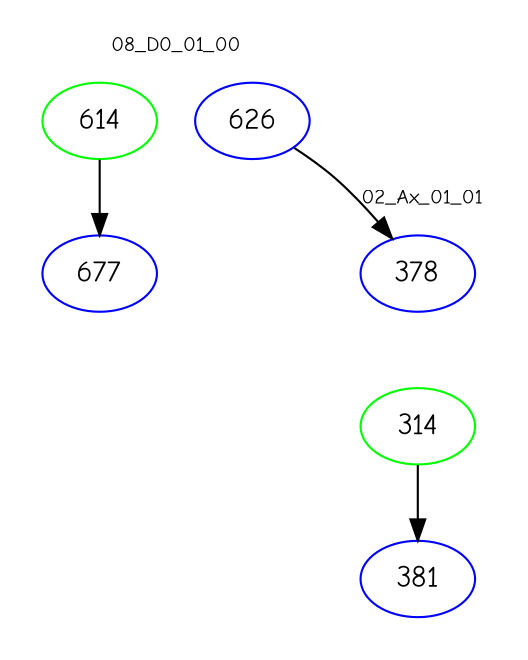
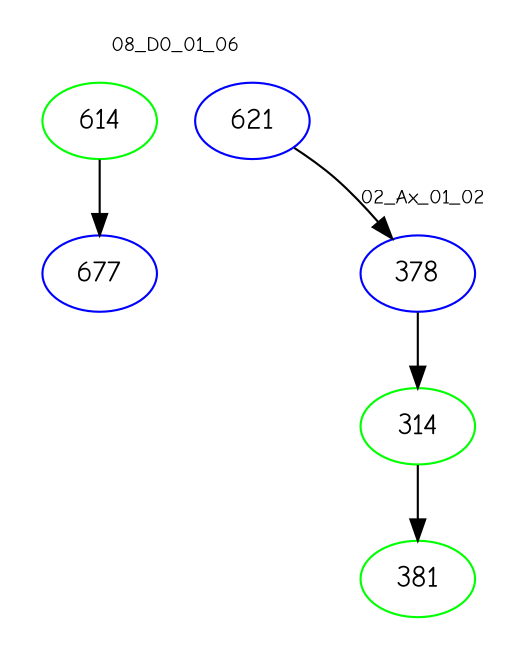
(176, 46) -> (176, 46)
(252, 121) -> (252, 121)
(423, 198) -> (423, 198)
none -> (418, 340)
(418, 579) -> (418, 579)
